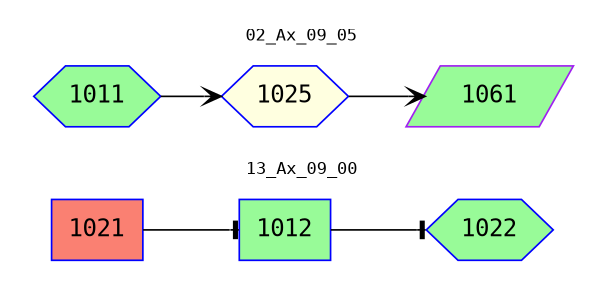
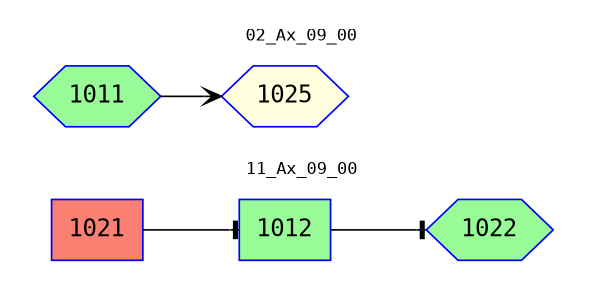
(302, 36) -> (302, 36)
(490, 96) -> none
(302, 170) -> (302, 170)
